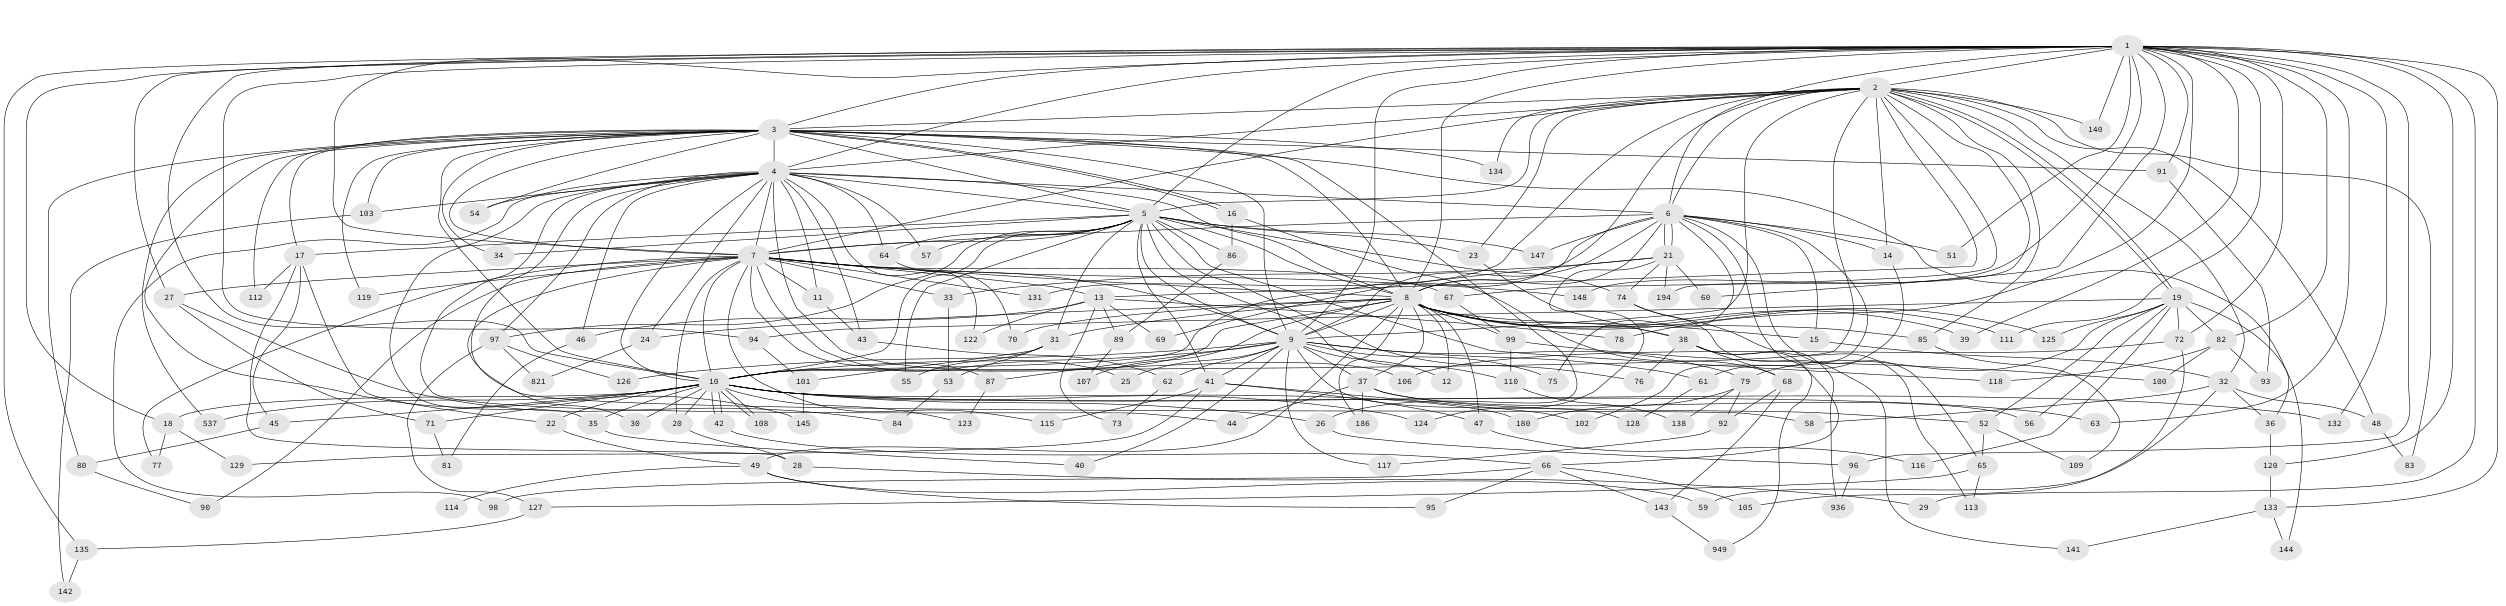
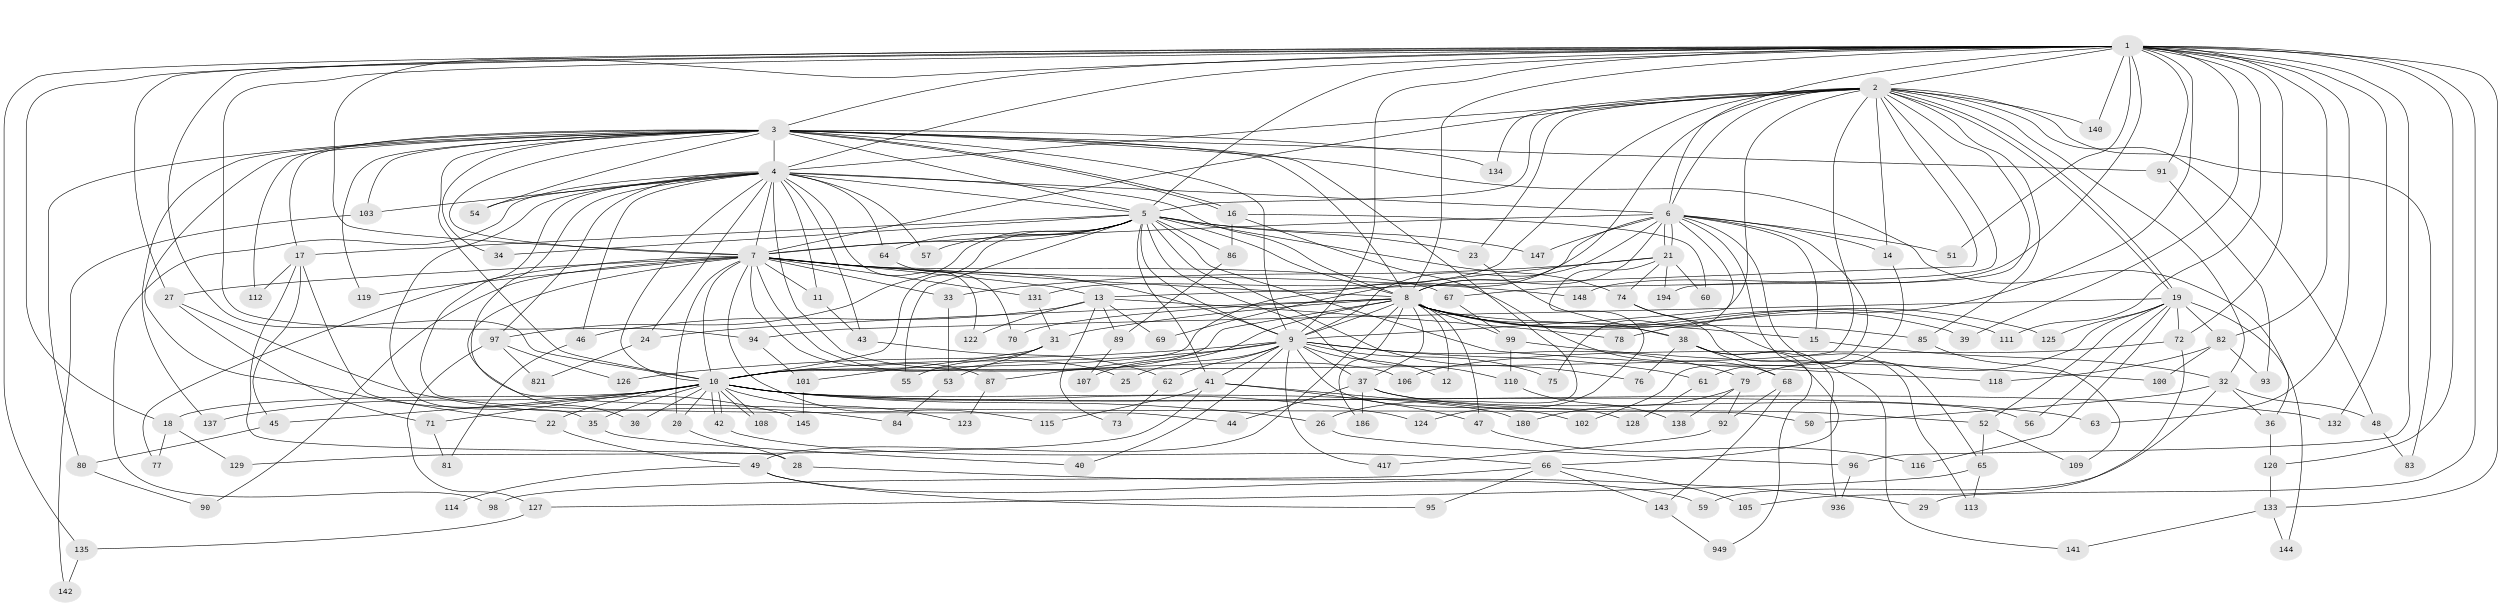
(1325, 109) -> none
(1090, 263) -> (1045, 319)
(2018, 273) -> (1530, 222)
(210, 424) -> (210, 424)
(1810, 424) -> (1810, 424)
(1384, 466) -> (1384, 466)
